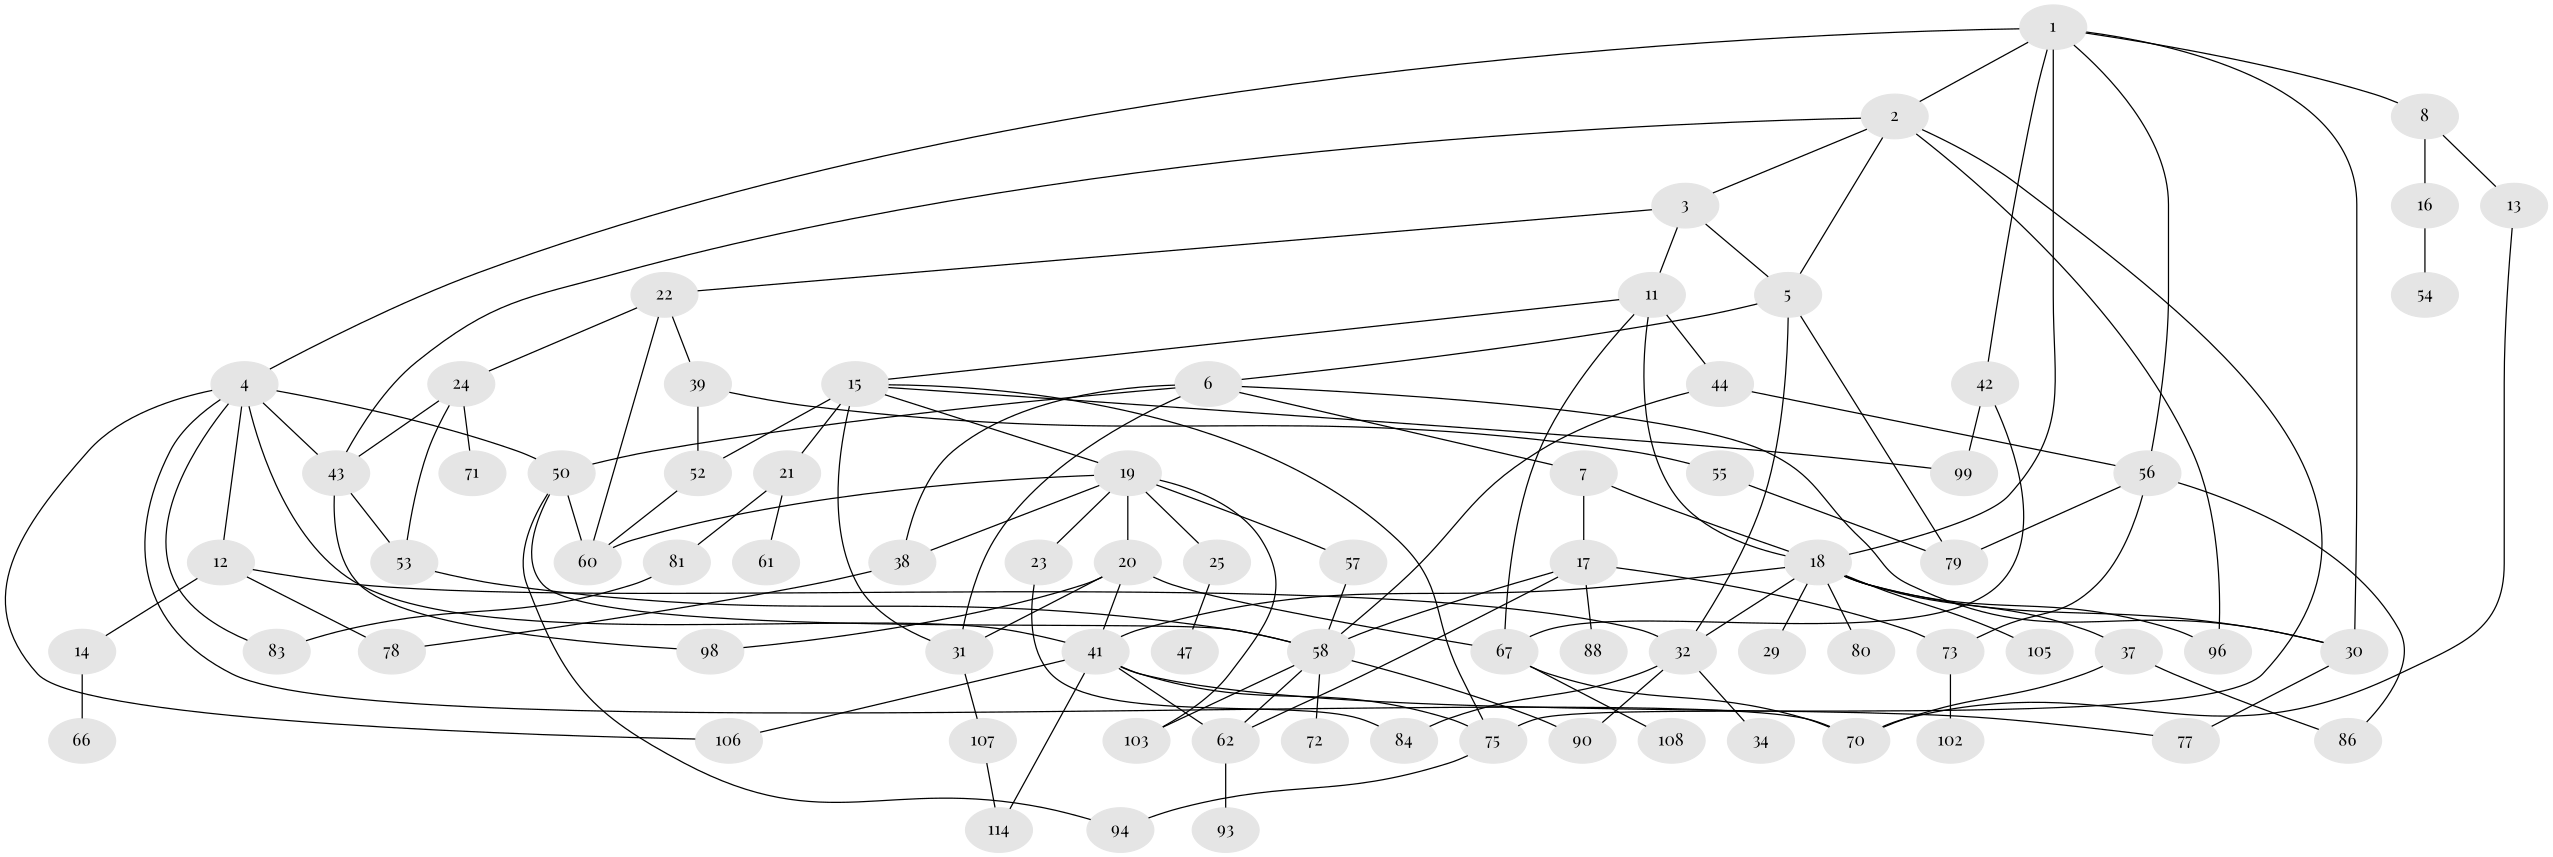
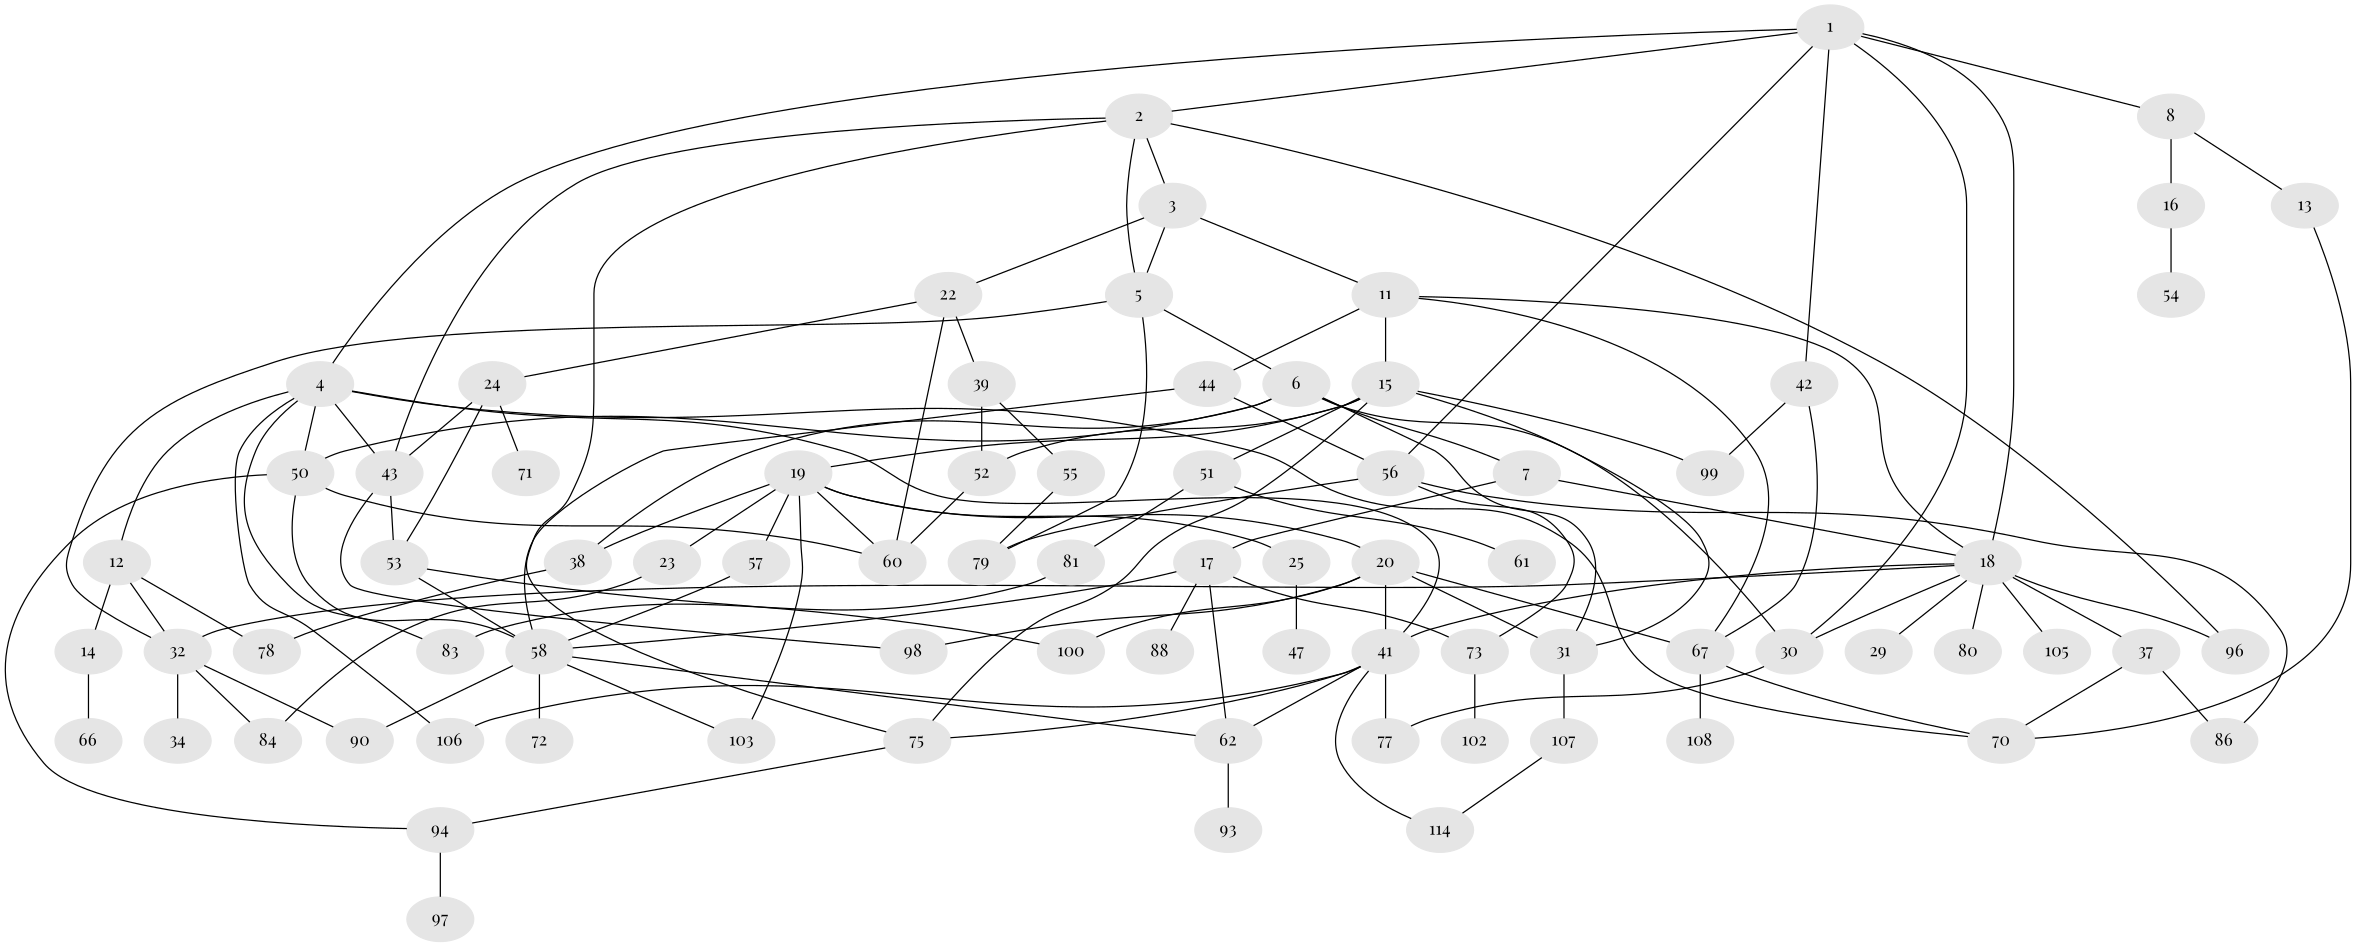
(787, 473) -> (1207, 473)
none -> (1071, 652)
none -> (440, 919)
